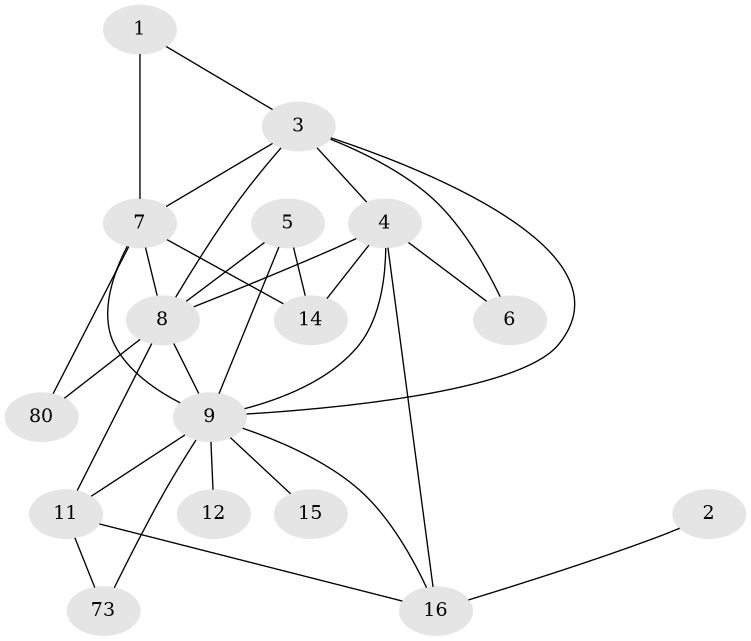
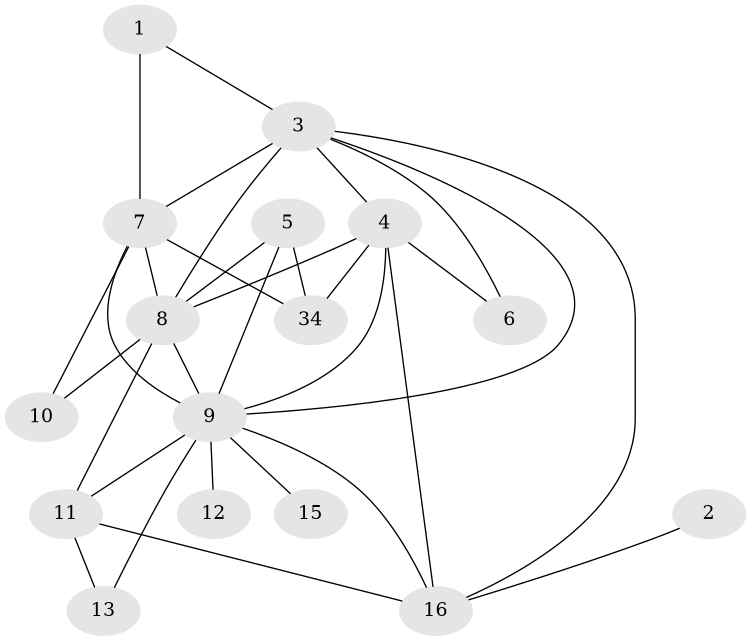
none -> (633, 307)
(311, 320) -> (311, 320)
(42, 417) -> (42, 417)
(104, 611) -> (104, 611)
